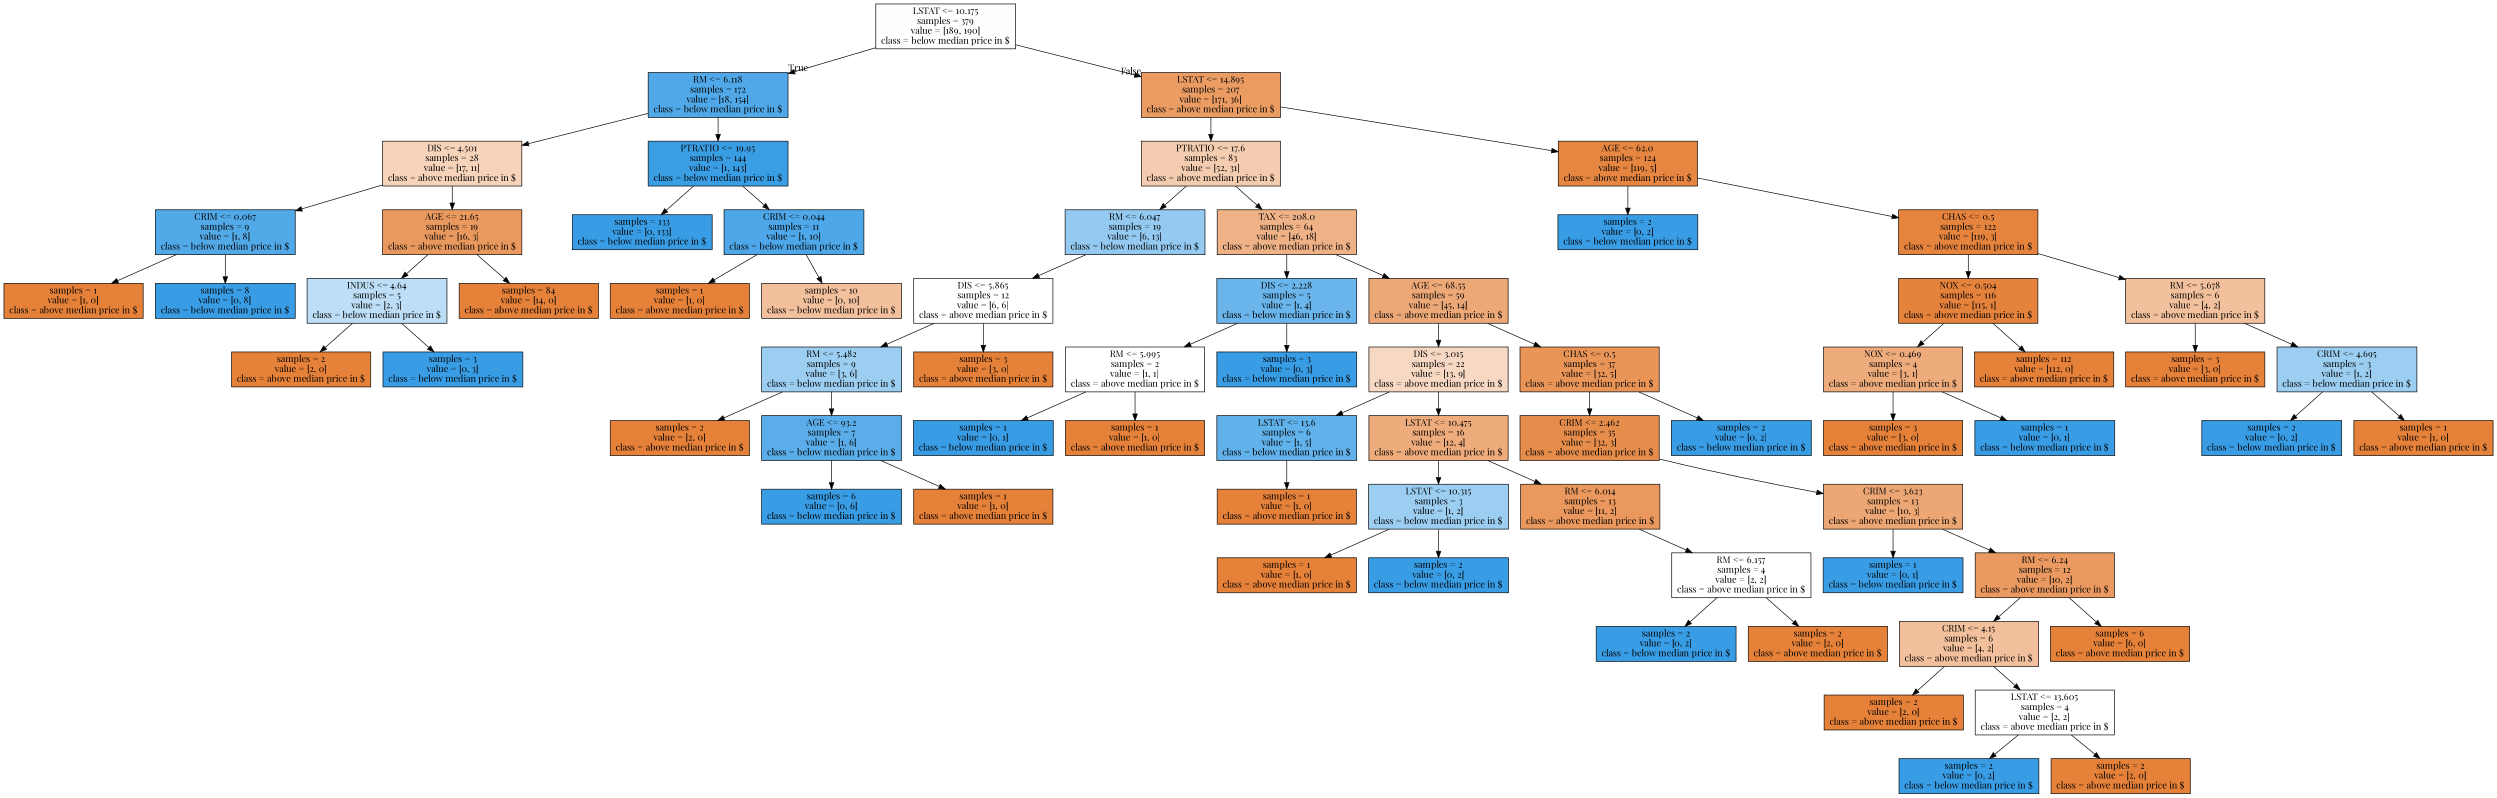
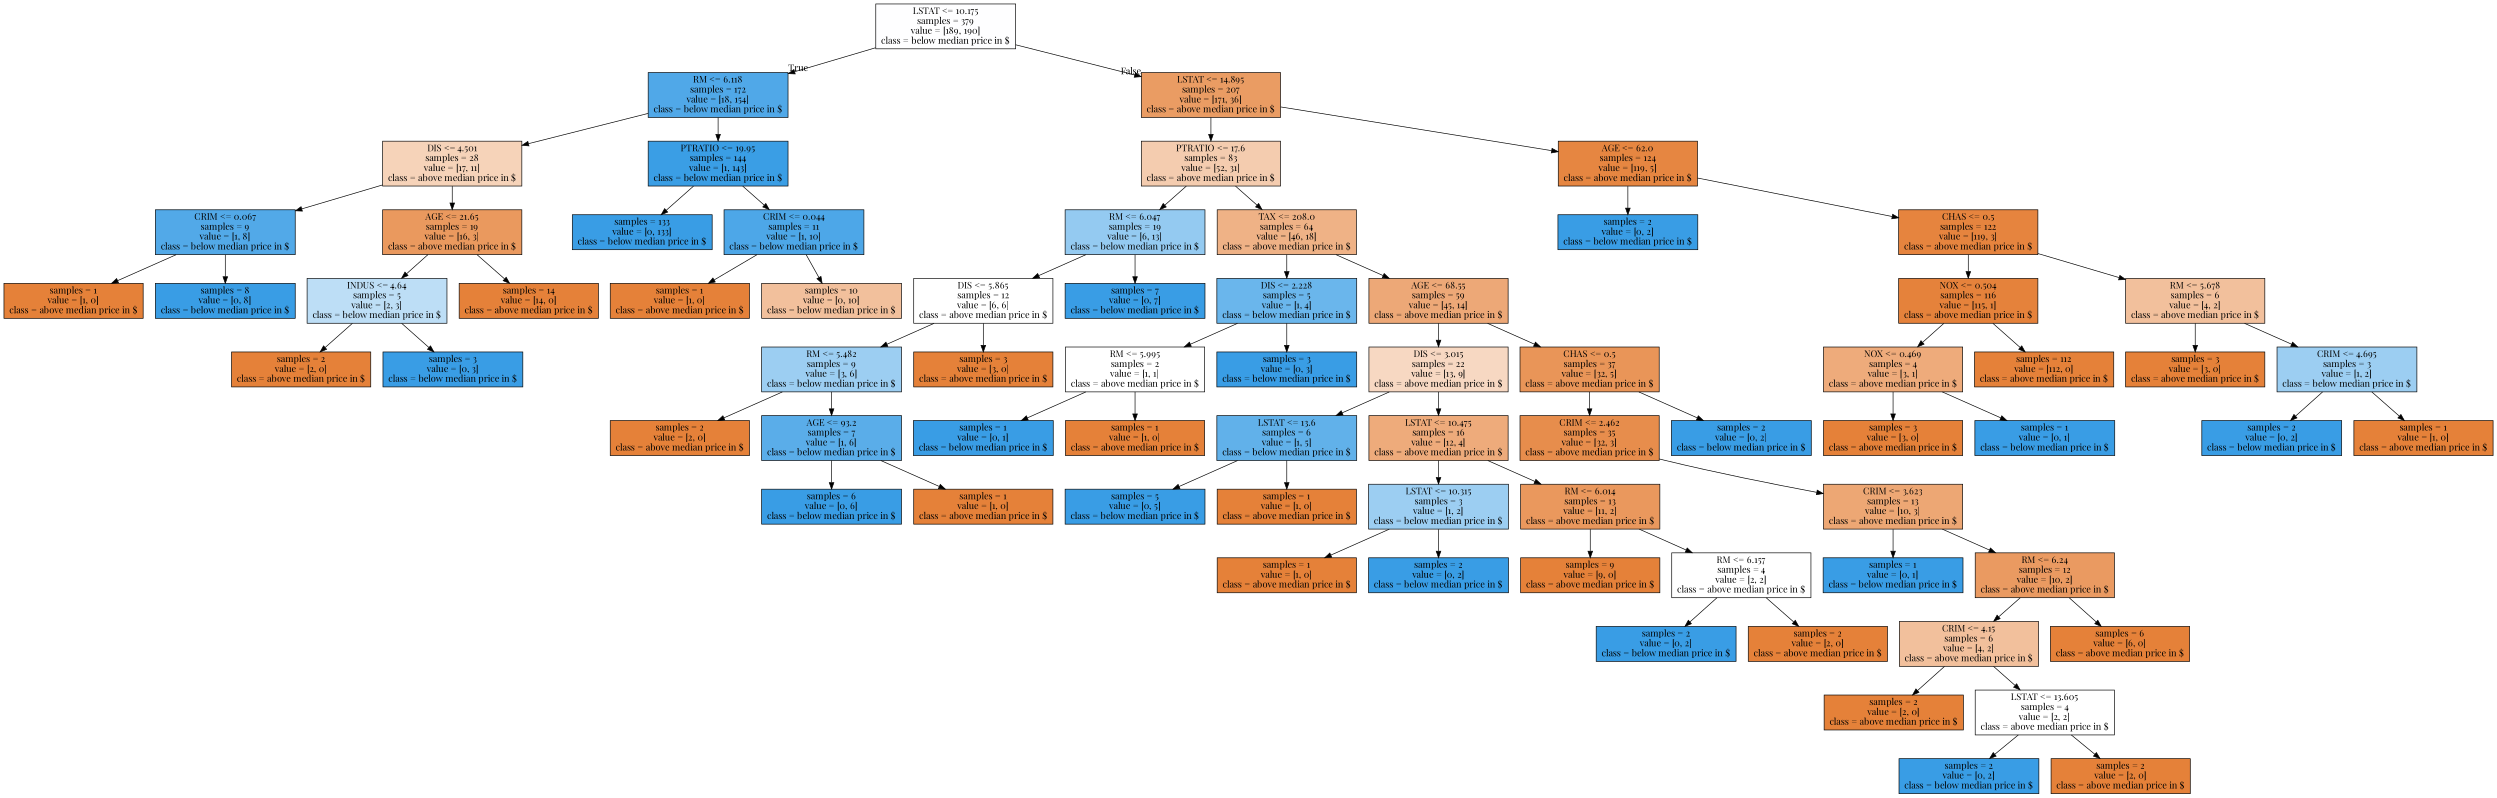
(529, 301) -> (529, 301)
none -> (1135, 301)
none -> (1135, 507)
none -> (1590, 575)
